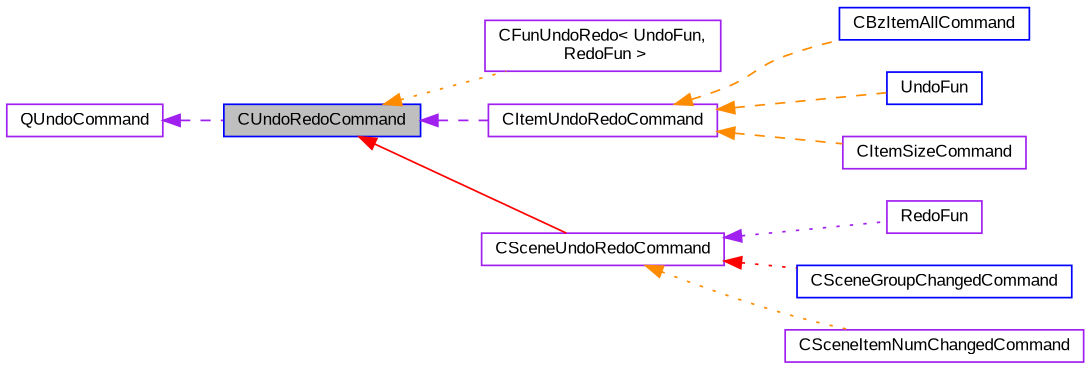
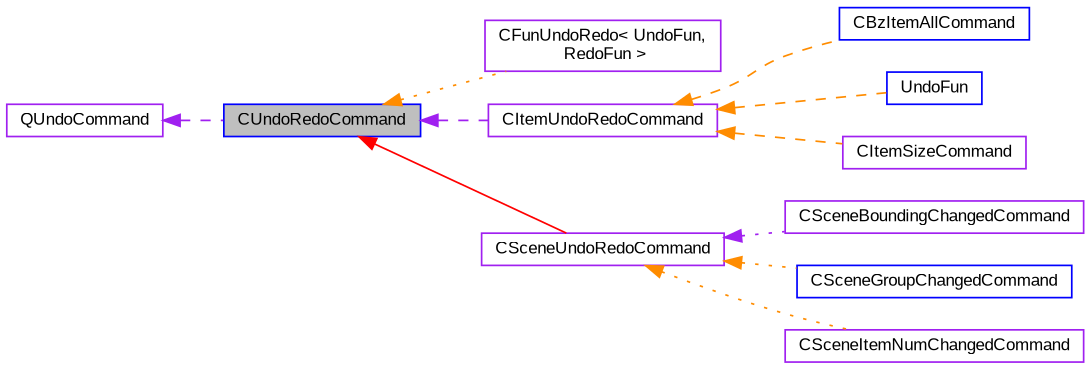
(934, 217) -> (934, 217)
(769, 265) -> (769, 265)
